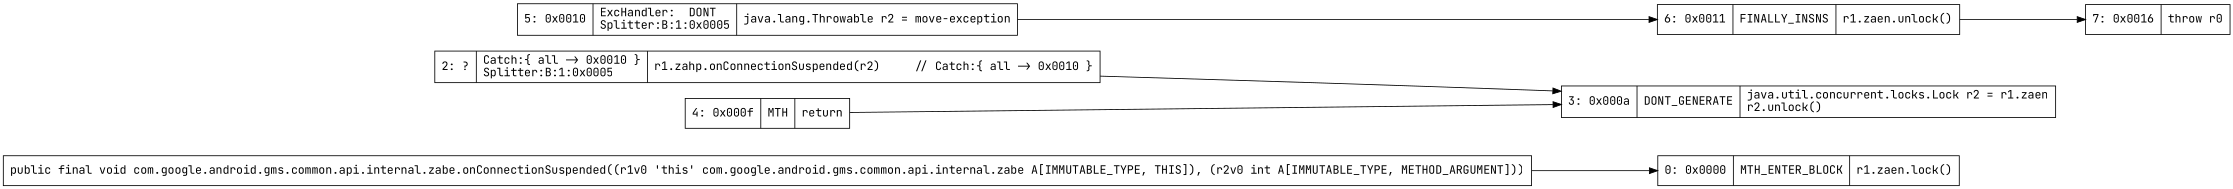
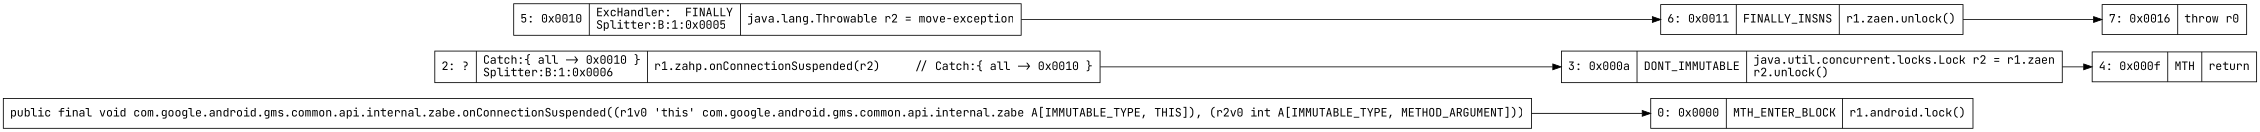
(658, 13) -> (665, 13)
(548, 73) -> (548, 73)
(1689, 101) -> (1692, 66)
(1201, 109) -> (2073, 67)
(1904, 170) -> (1908, 113)
